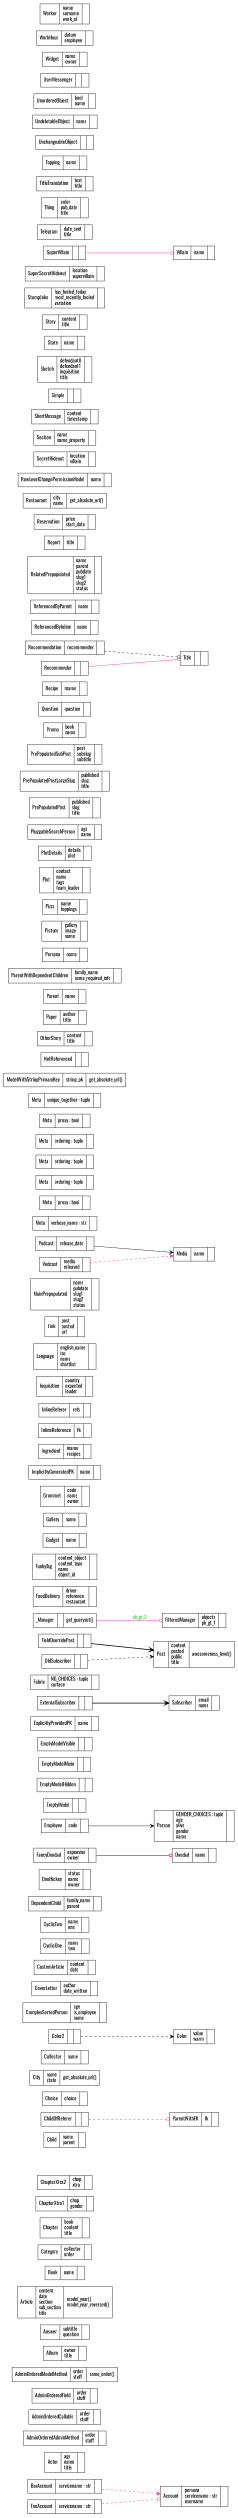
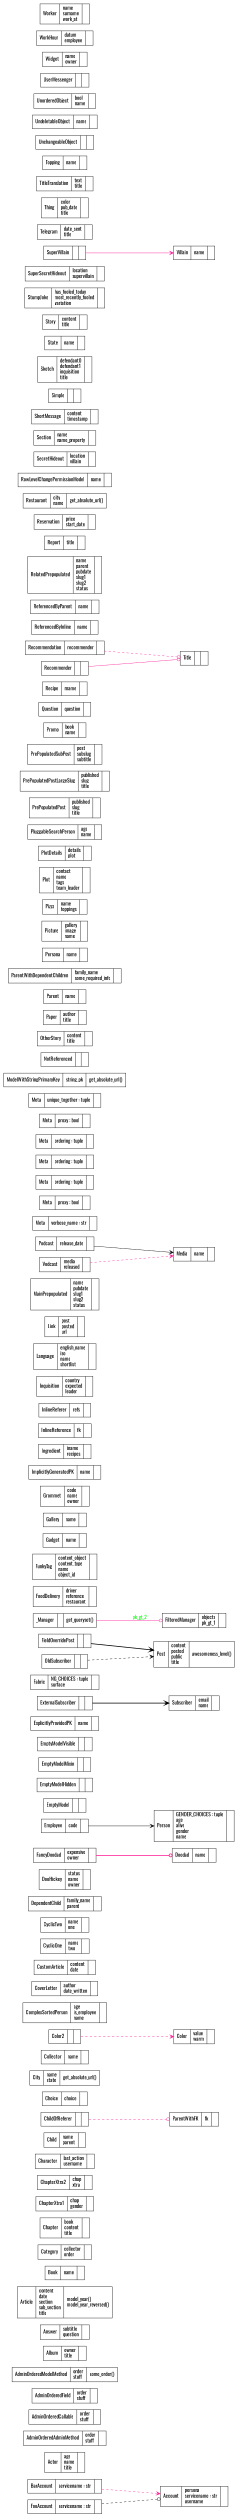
(128, 253) -> (128, 253)
(141, 654) -> (141, 654)
(125, 2037) -> (125, 2037)
none -> (65, 2161)
(130, 2502) -> (130, 2502)
